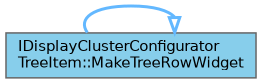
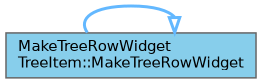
(131, 55) -> (131, 55)
